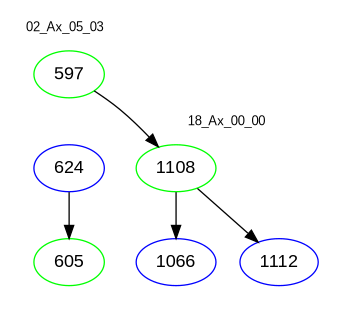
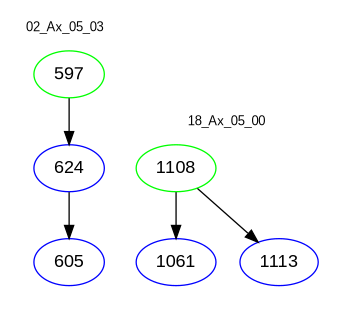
(134, 122) -> (69, 115)
(227, 122) -> (227, 122)
(69, 262) -> (69, 262)
(176, 262) -> (176, 262)
(279, 262) -> (279, 262)
